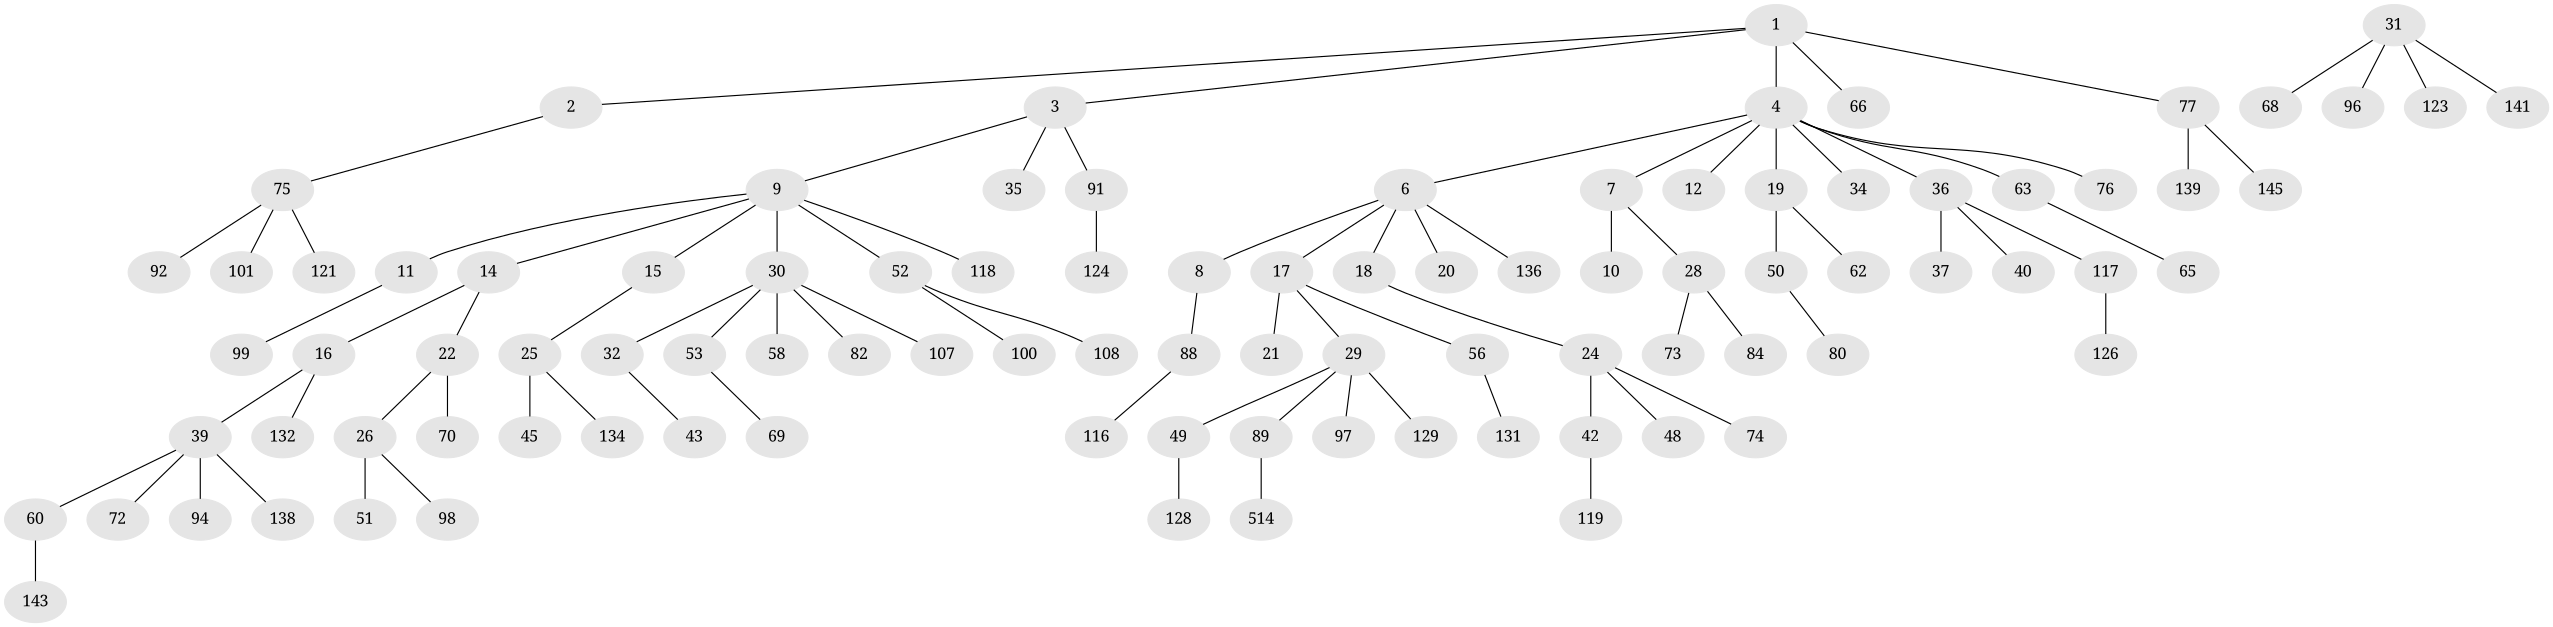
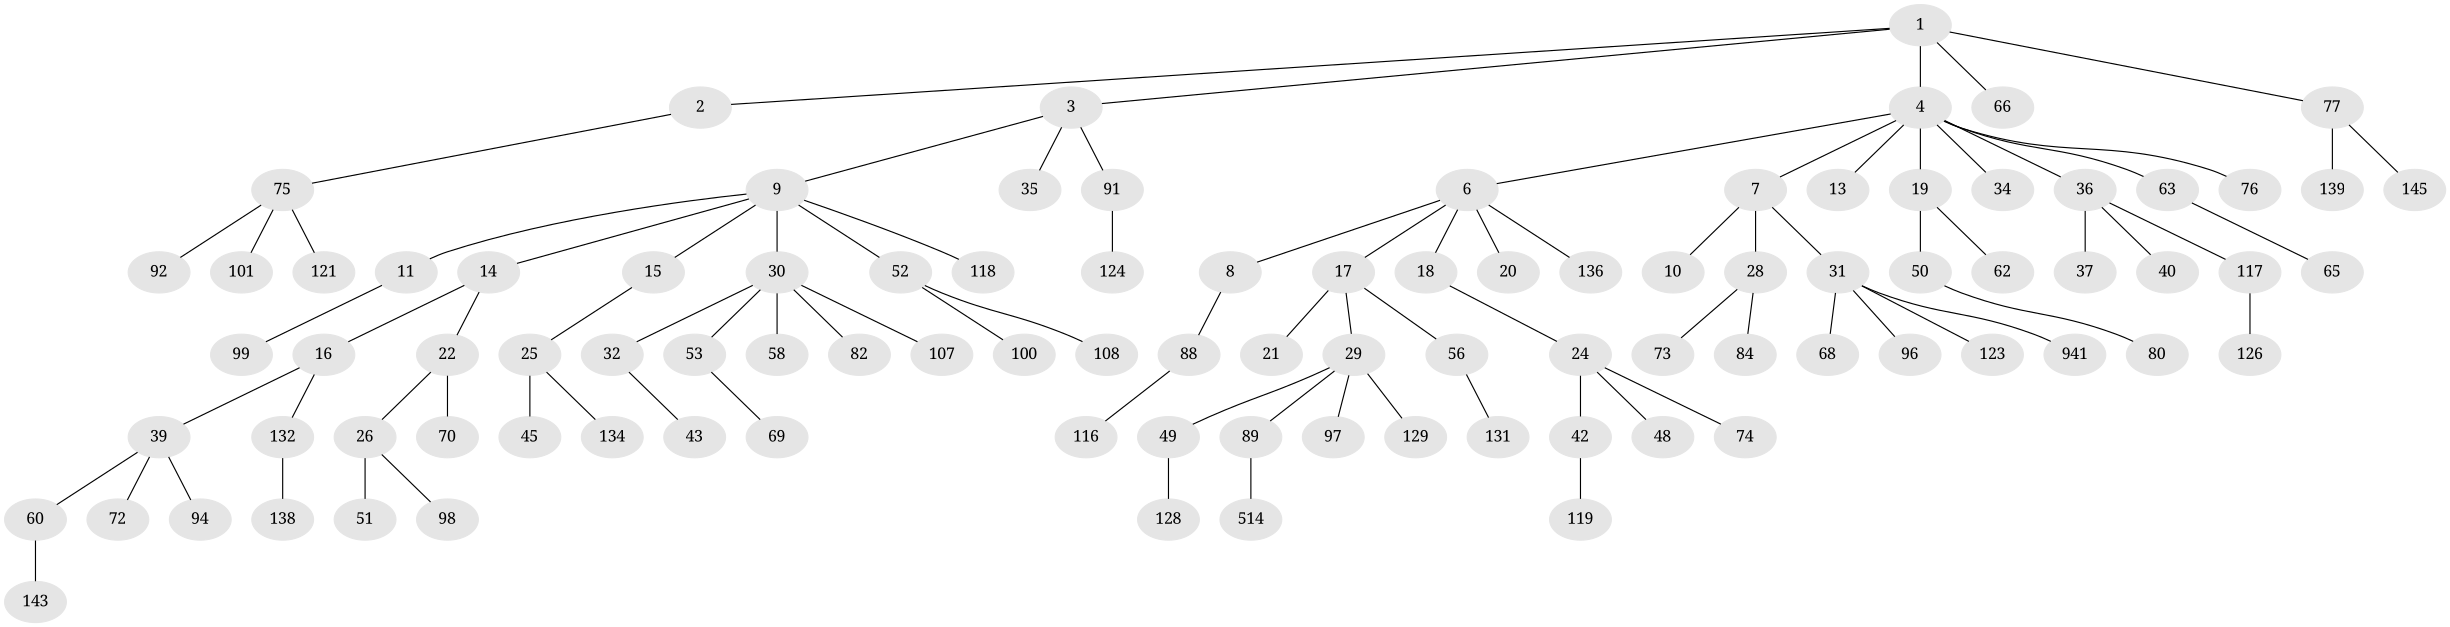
(2518, 108) -> (2075, 355)
(1694, 190) -> (1838, 190)
none -> (1797, 231)
(241, 478) -> (283, 478)
